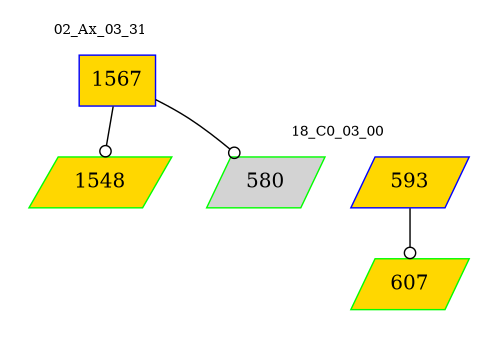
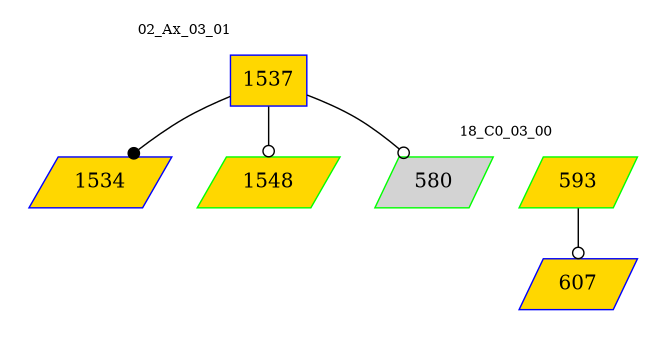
(100, 30) -> (185, 30)
(117, 81) -> (269, 81)
none -> (100, 182)
(410, 182) -> (578, 182)
(410, 284) -> (578, 284)
